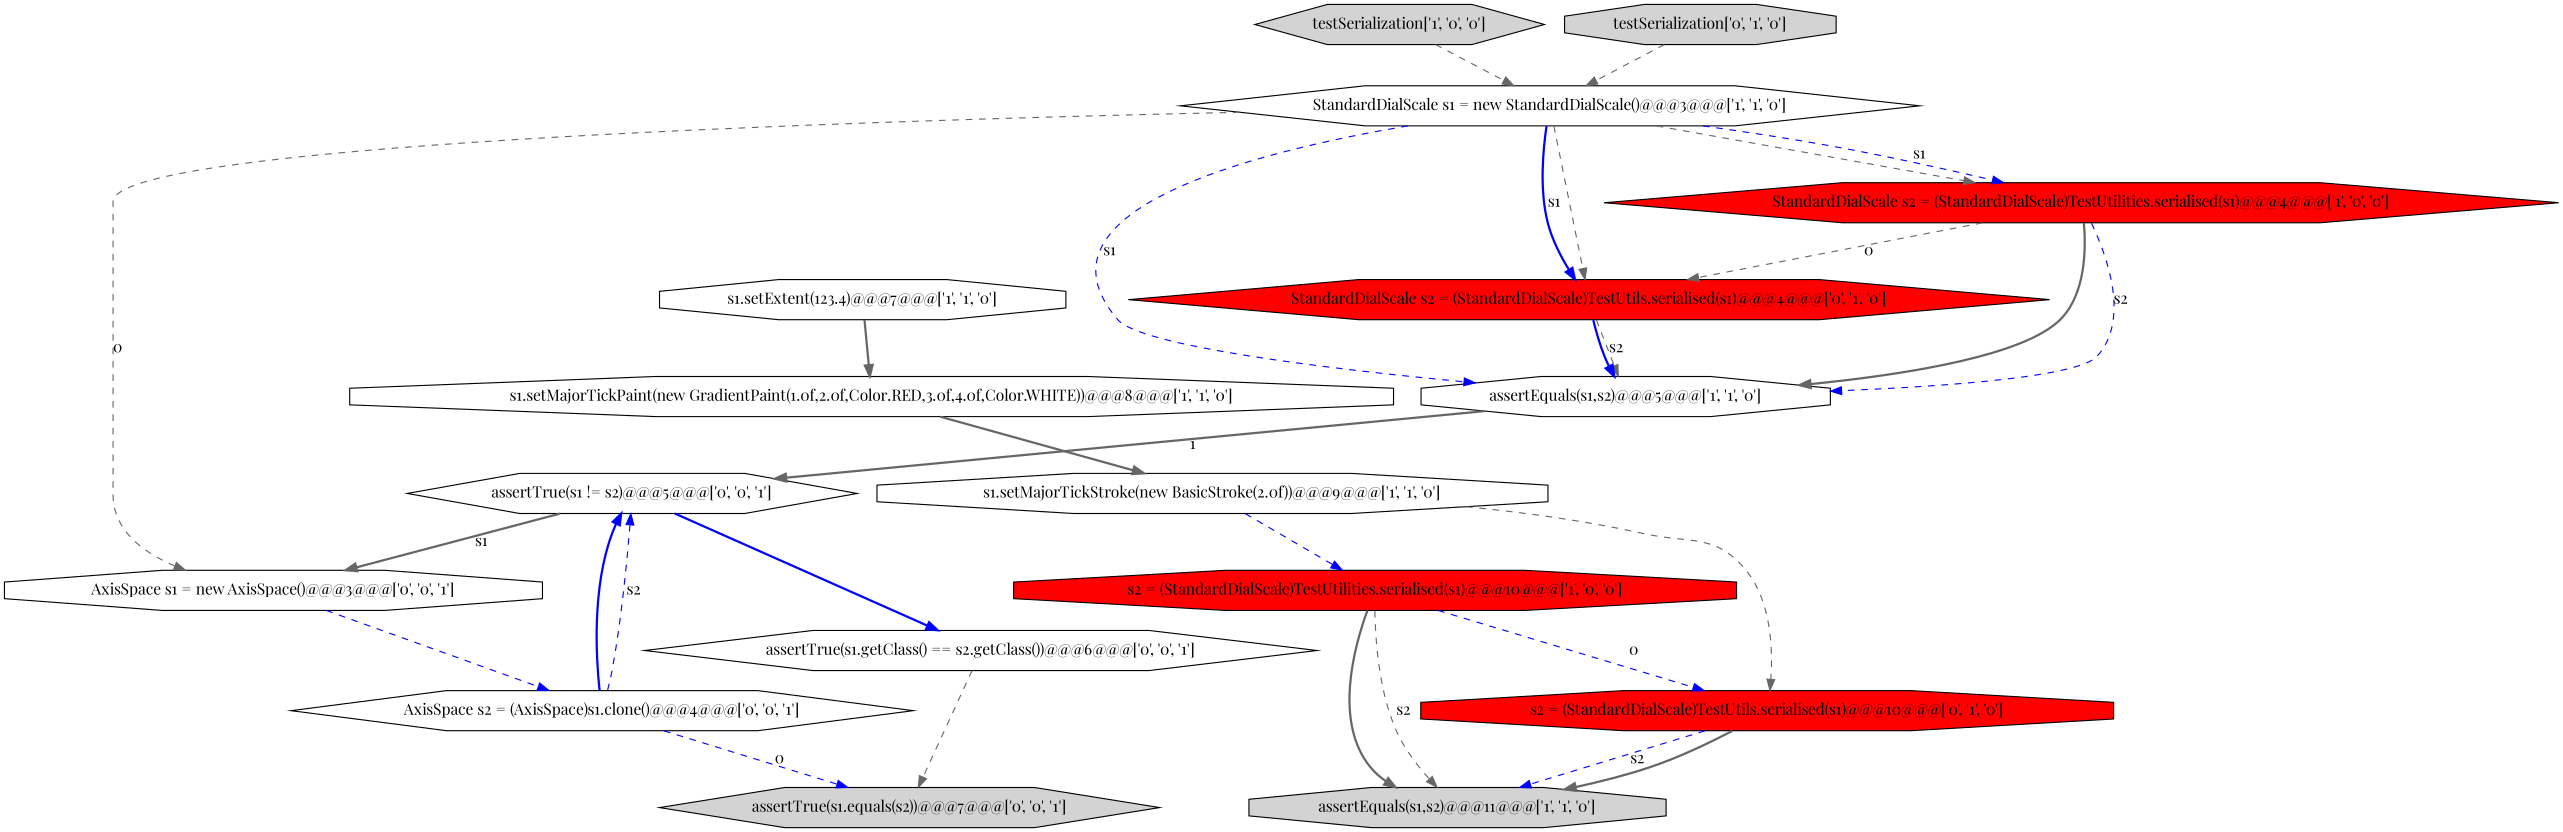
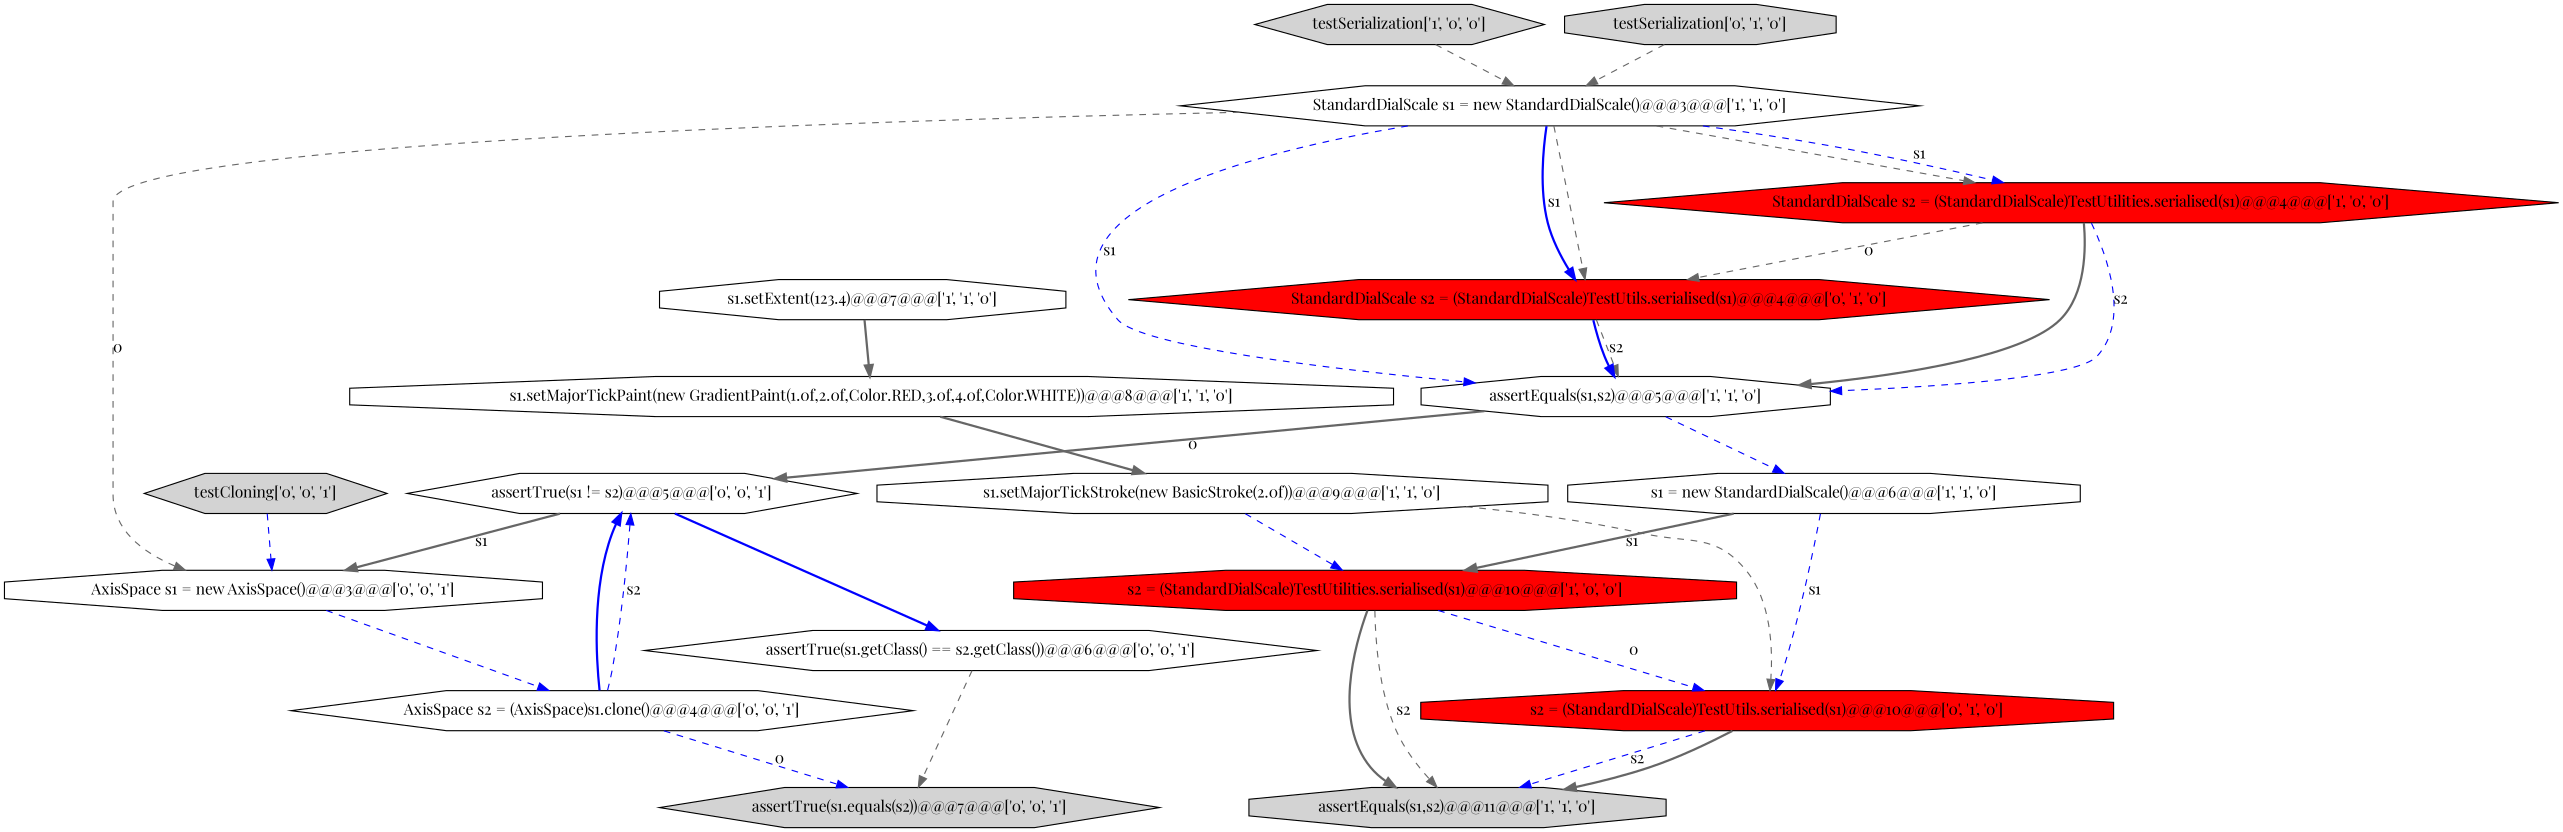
(1193, 445) -> (1193, 445)
none -> (266, 493)
none -> (1824, 493)
